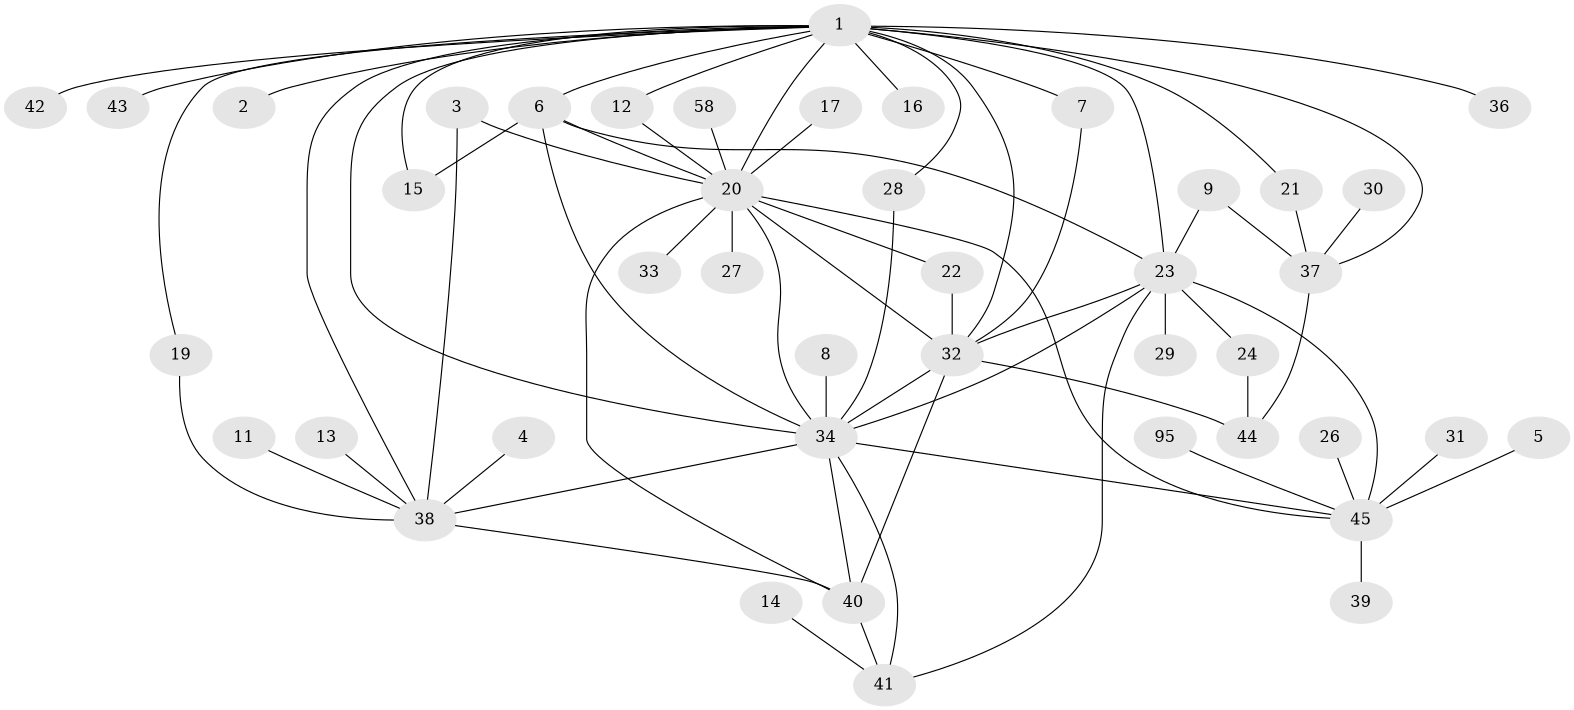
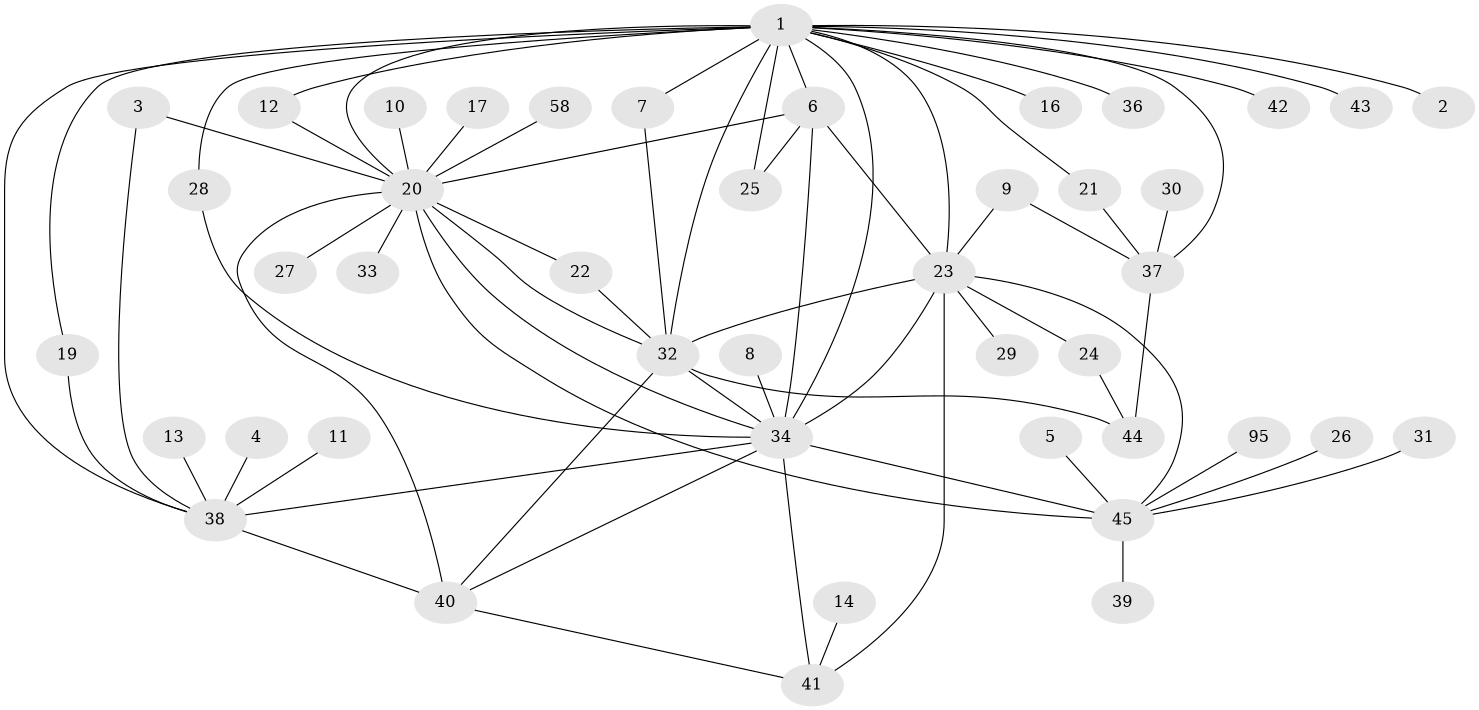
none -> (395, 108)
(414, 190) -> (751, 190)
